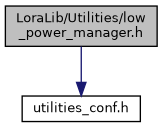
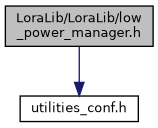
(81, 26) -> (79, 26)
